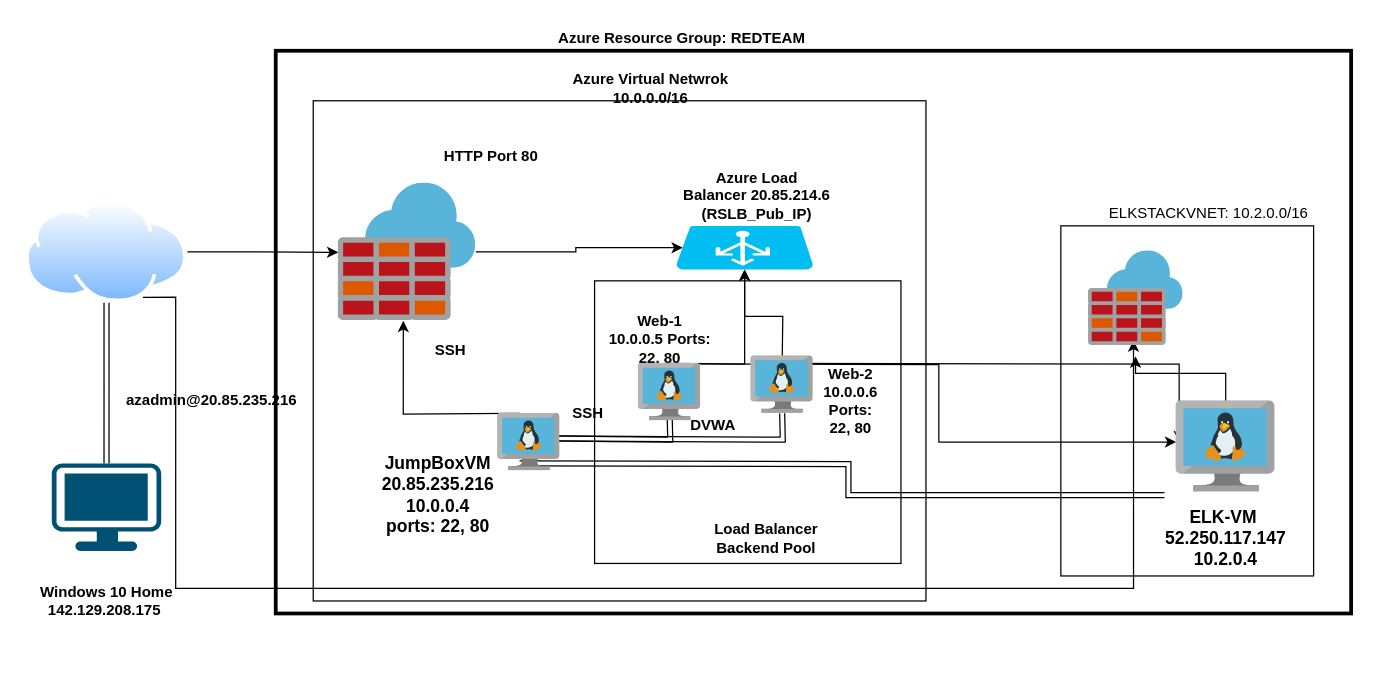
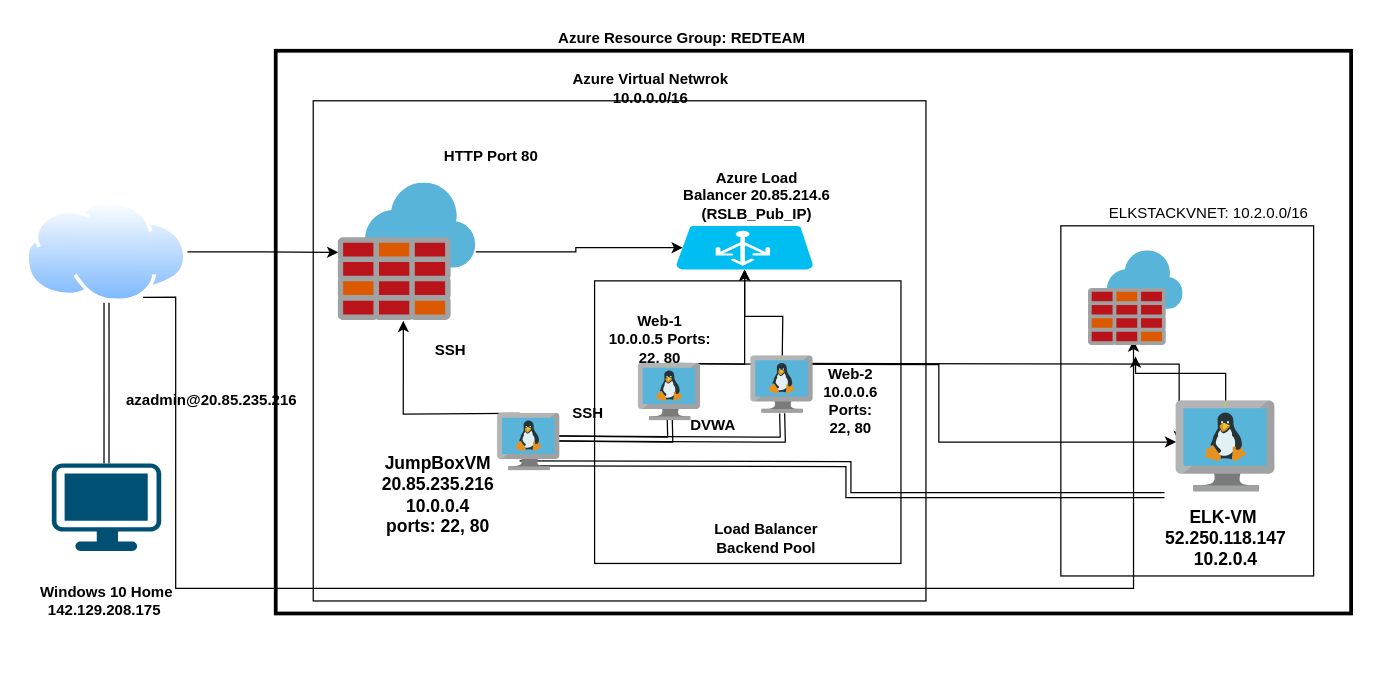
(1226, 538) -> (1226, 538)
